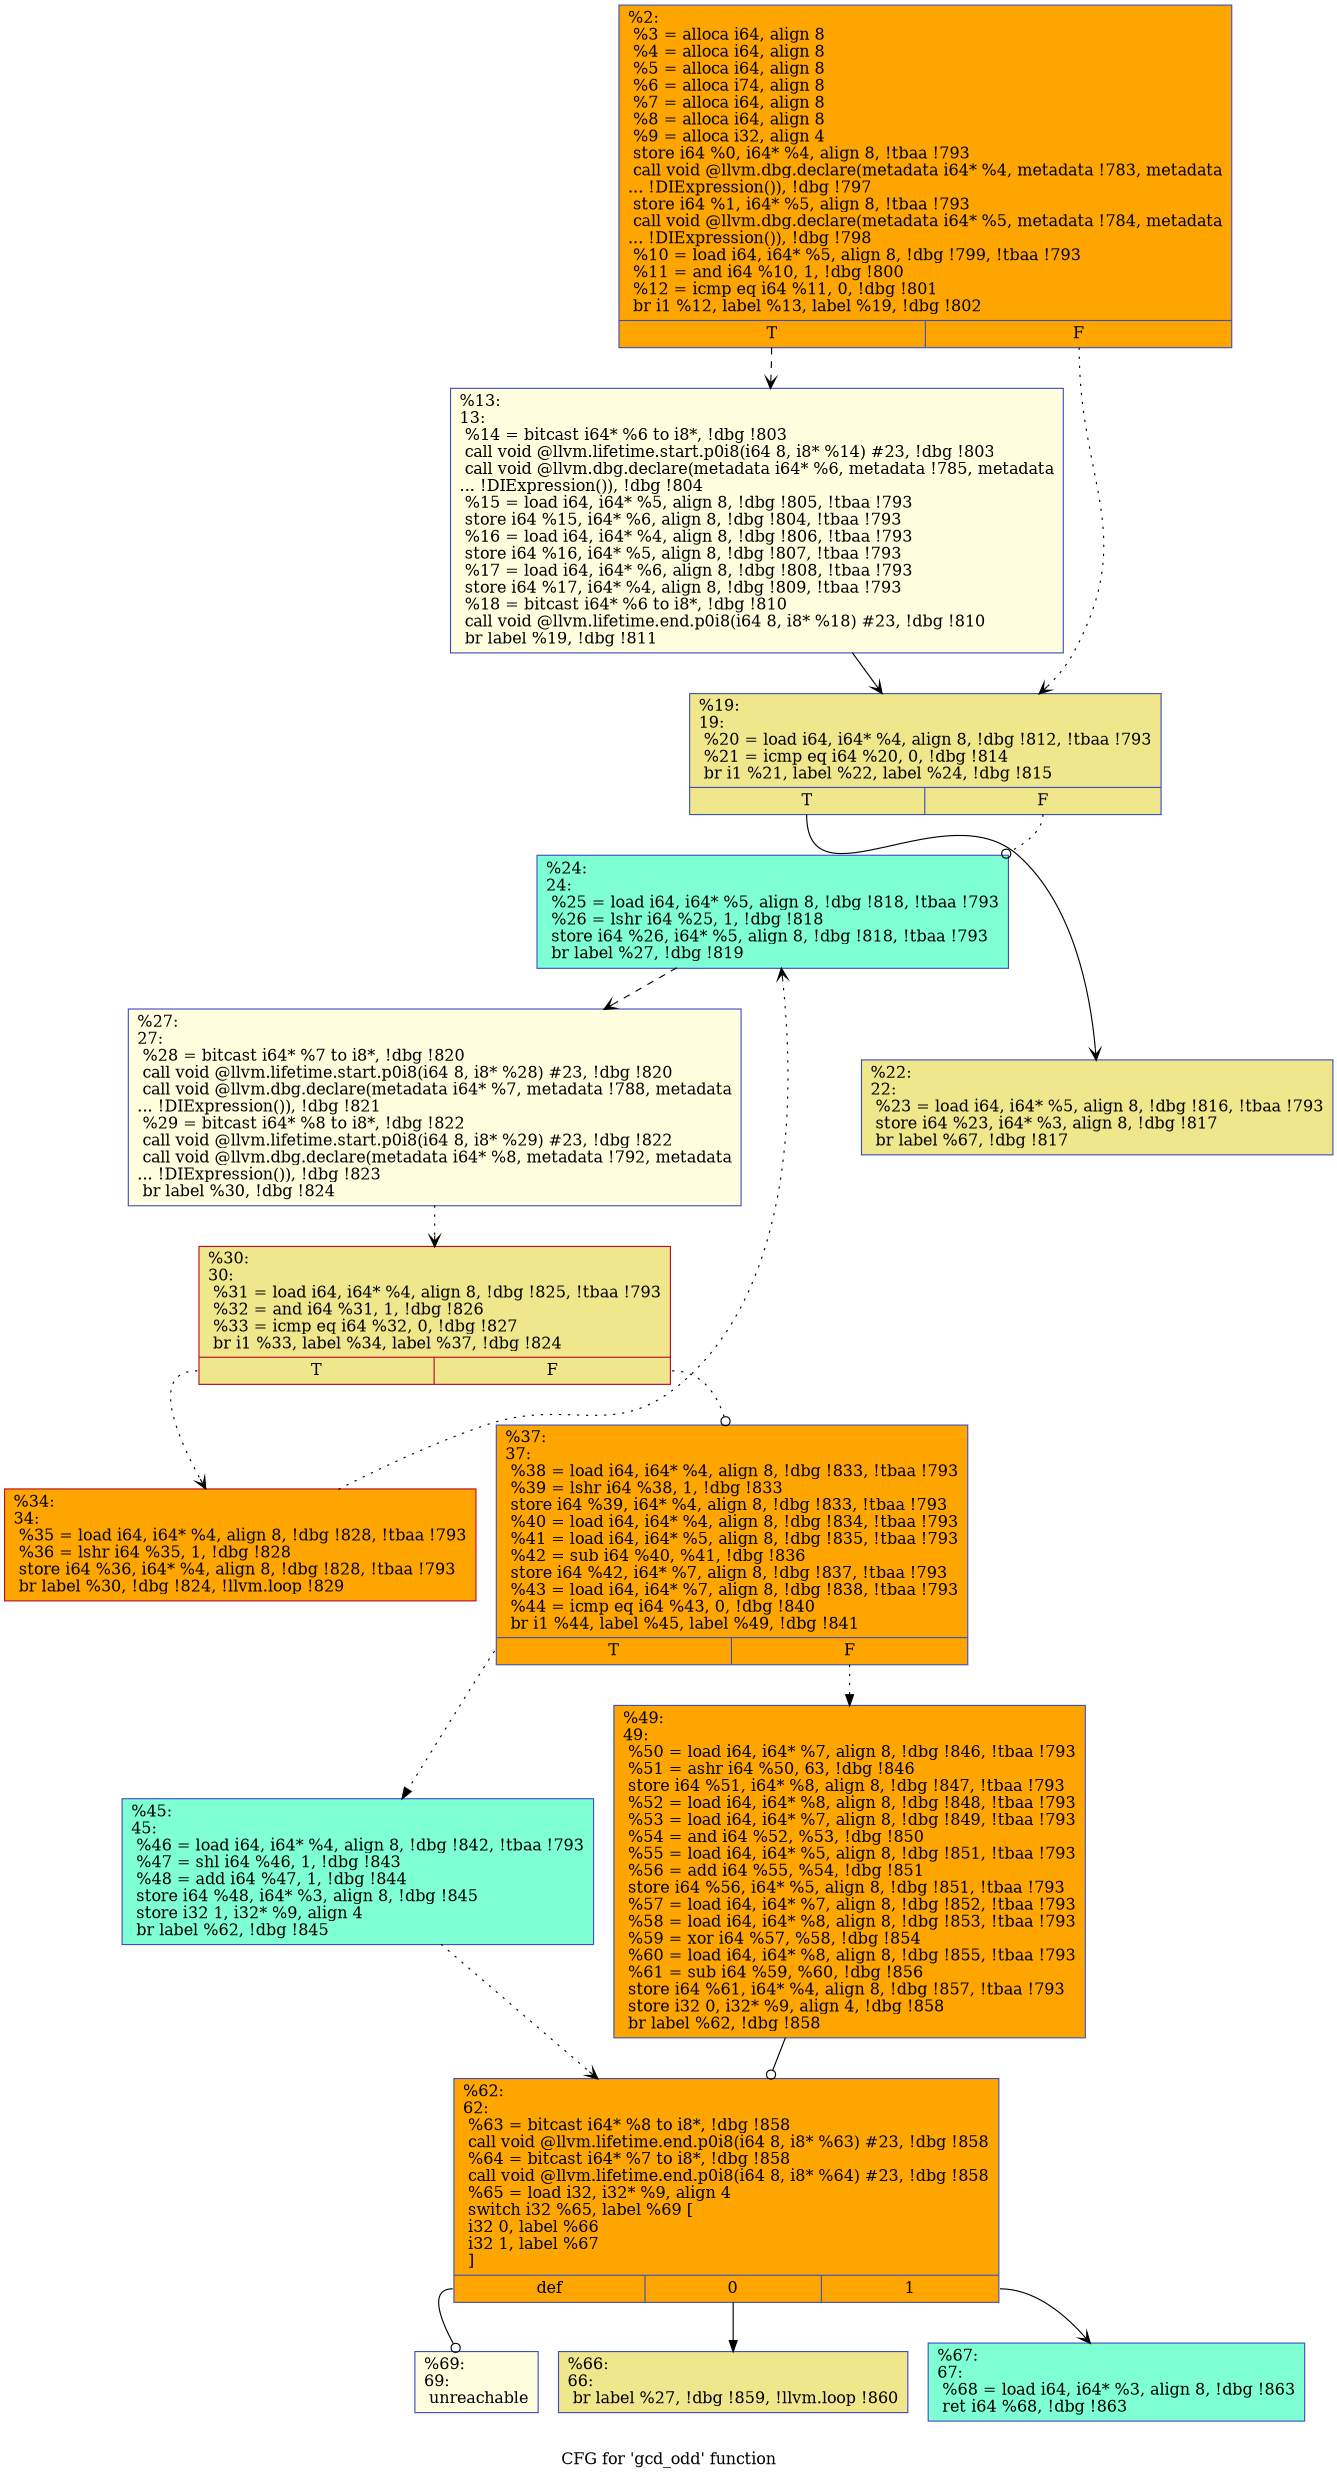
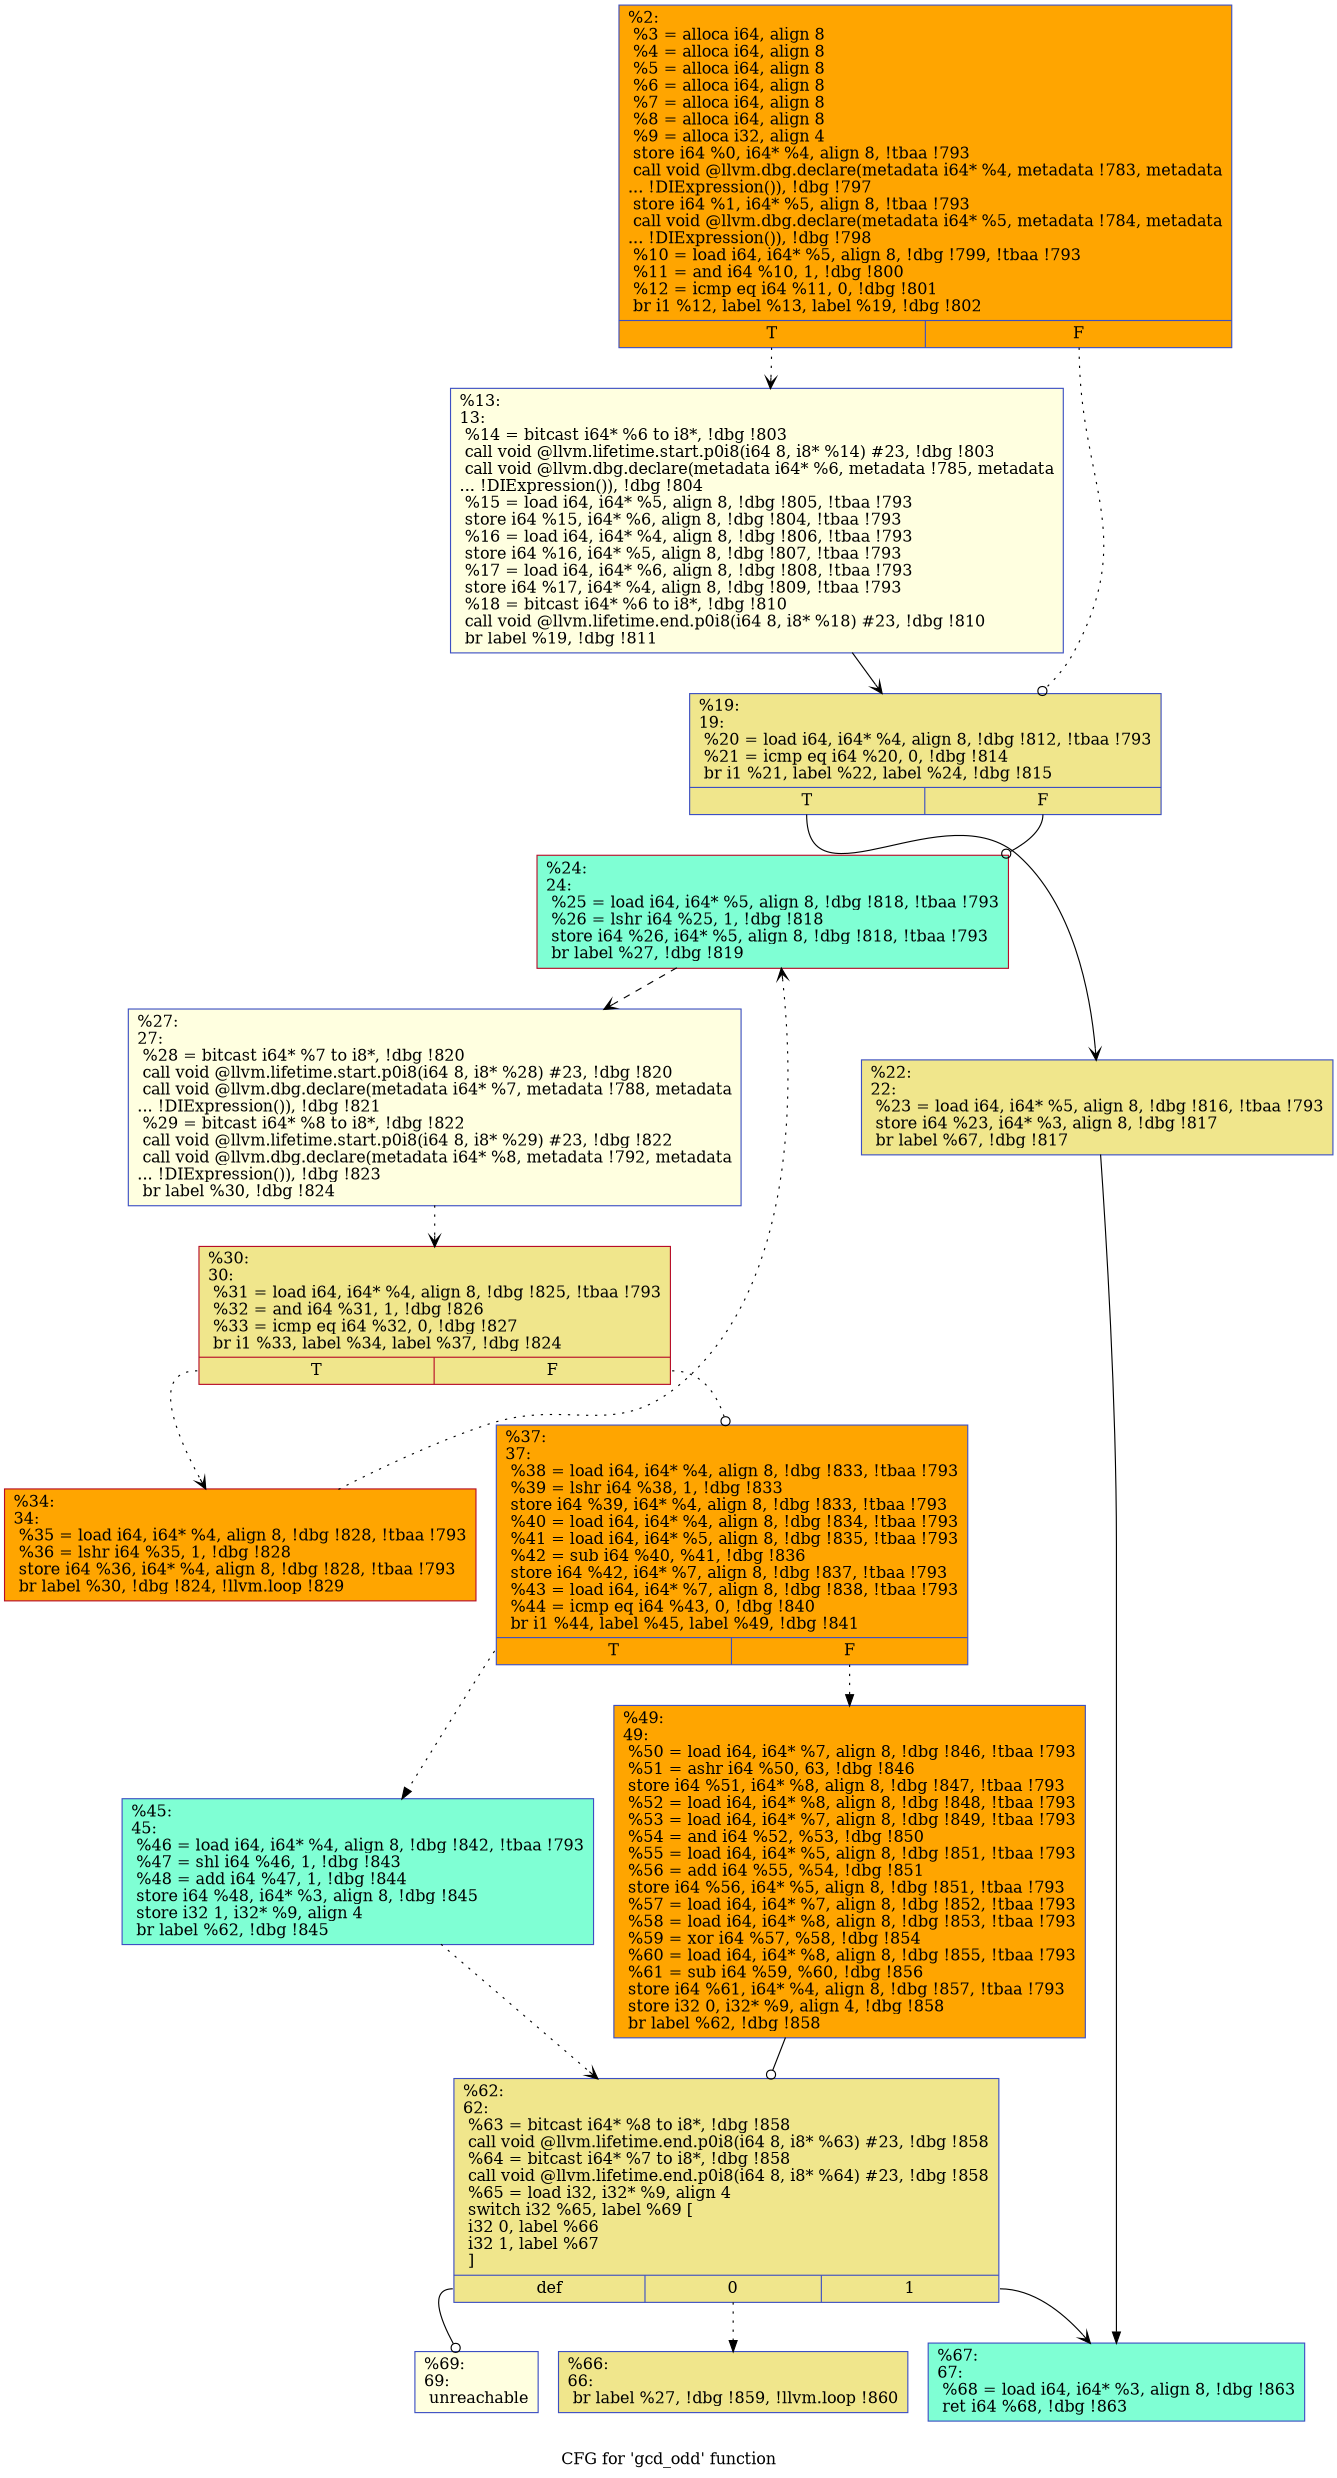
(727, 86) -> (727, 86)
(771, 363) -> (771, 363)
(1102, 523) -> (1102, 523)
(1031, 837) -> (1031, 837)
(773, 912) -> (773, 912)
none -> (1116, 1743)
(726, 2190) -> (726, 2190)
(733, 2321) -> (733, 2321)
